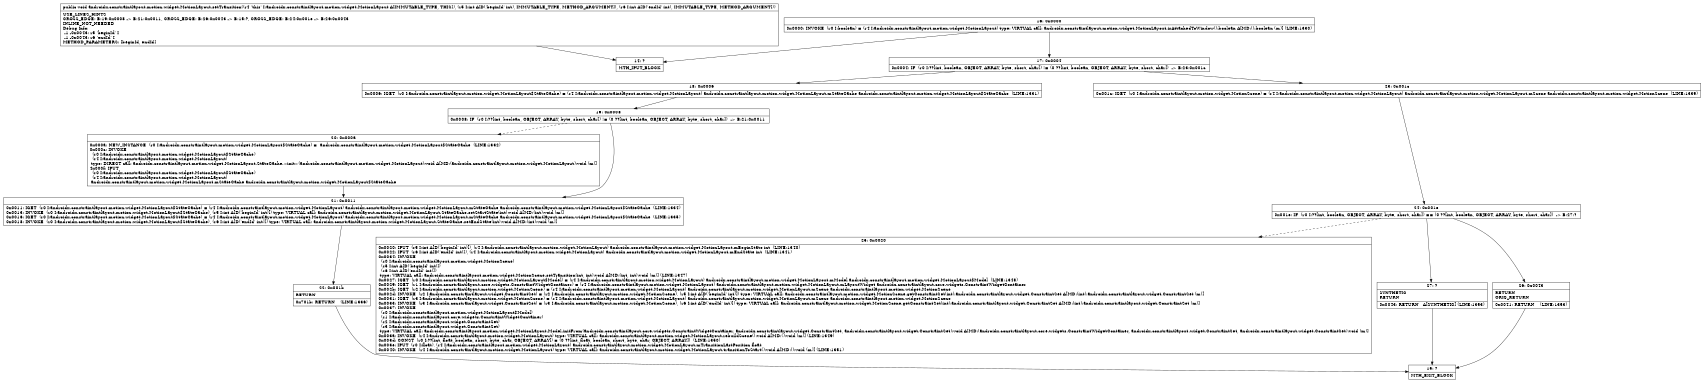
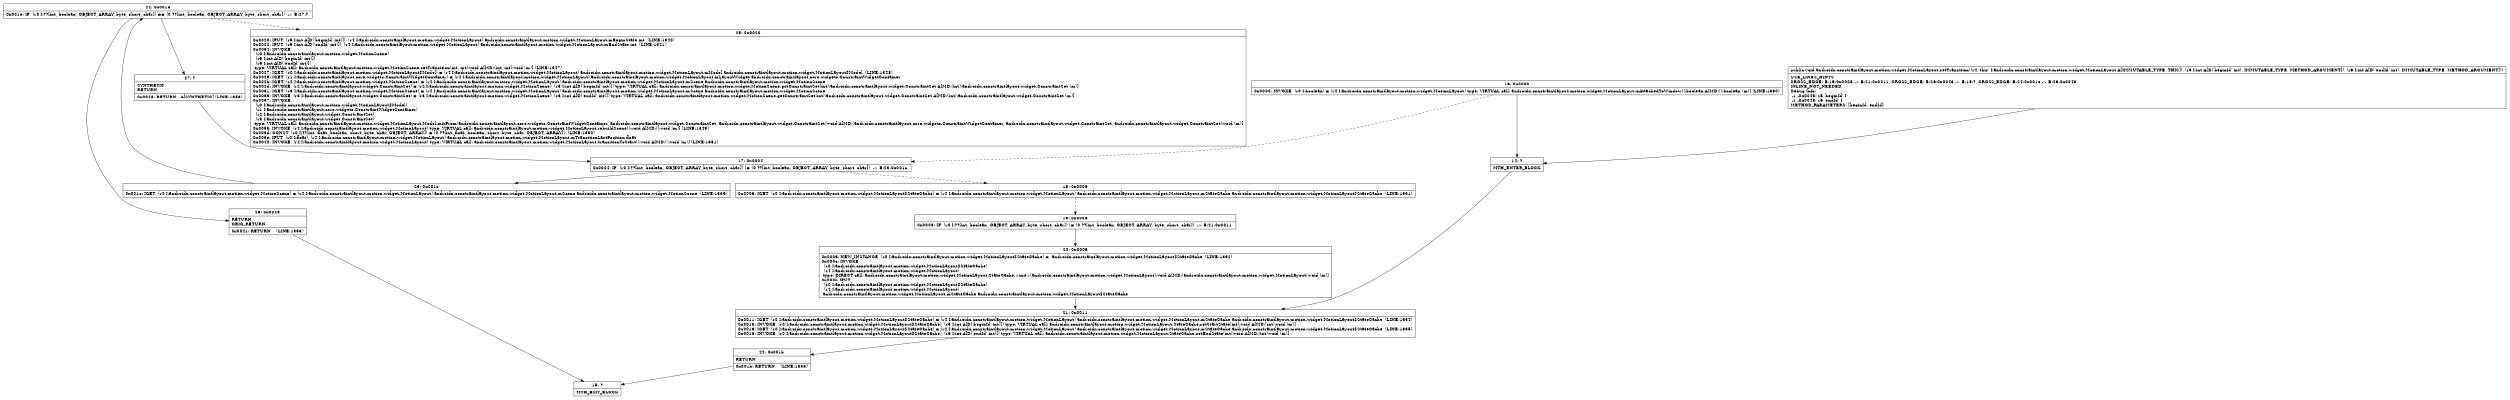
(1049, 43) -> (1206, 150)
(640, 68) -> (1517, 168)
(877, 77) -> (912, 177)
(657, 103) -> (1075, 205)
(534, 129) -> (1075, 236)
(106, 168) -> (837, 280)
(610, 175) -> (1408, 258)
(332, 302) -> (772, 367)
(1432, 335) -> (383, 156)
